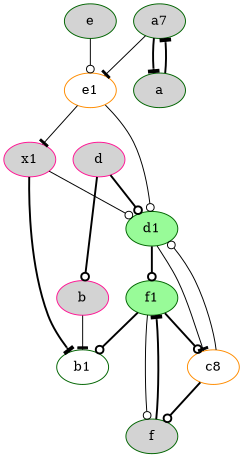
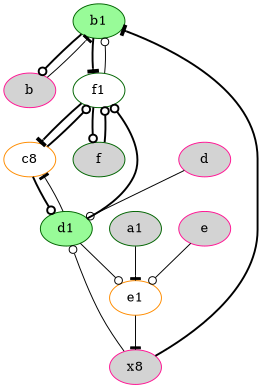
(90, 21) -> (205, 229)
(160, 21) -> (136, 229)
none -> (93, 53)
(160, 90) -> none
(137, 150) -> (98, 260)
(30, 160) -> (136, 367)
(123, 191) -> (139, 192)
(91, 225) -> (63, 51)
(202, 296) -> (40, 192)
(152, 298) -> (99, 90)
(120, 330) -> (105, 60)
(180, 330) -> (62, 121)
(145, 363) -> (93, 121)
(83, 367) -> (99, 21)
(158, 370) -> (105, 129)
(185, 399) -> (66, 130)
